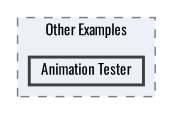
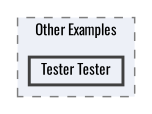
(86, 71) -> (76, 71)
